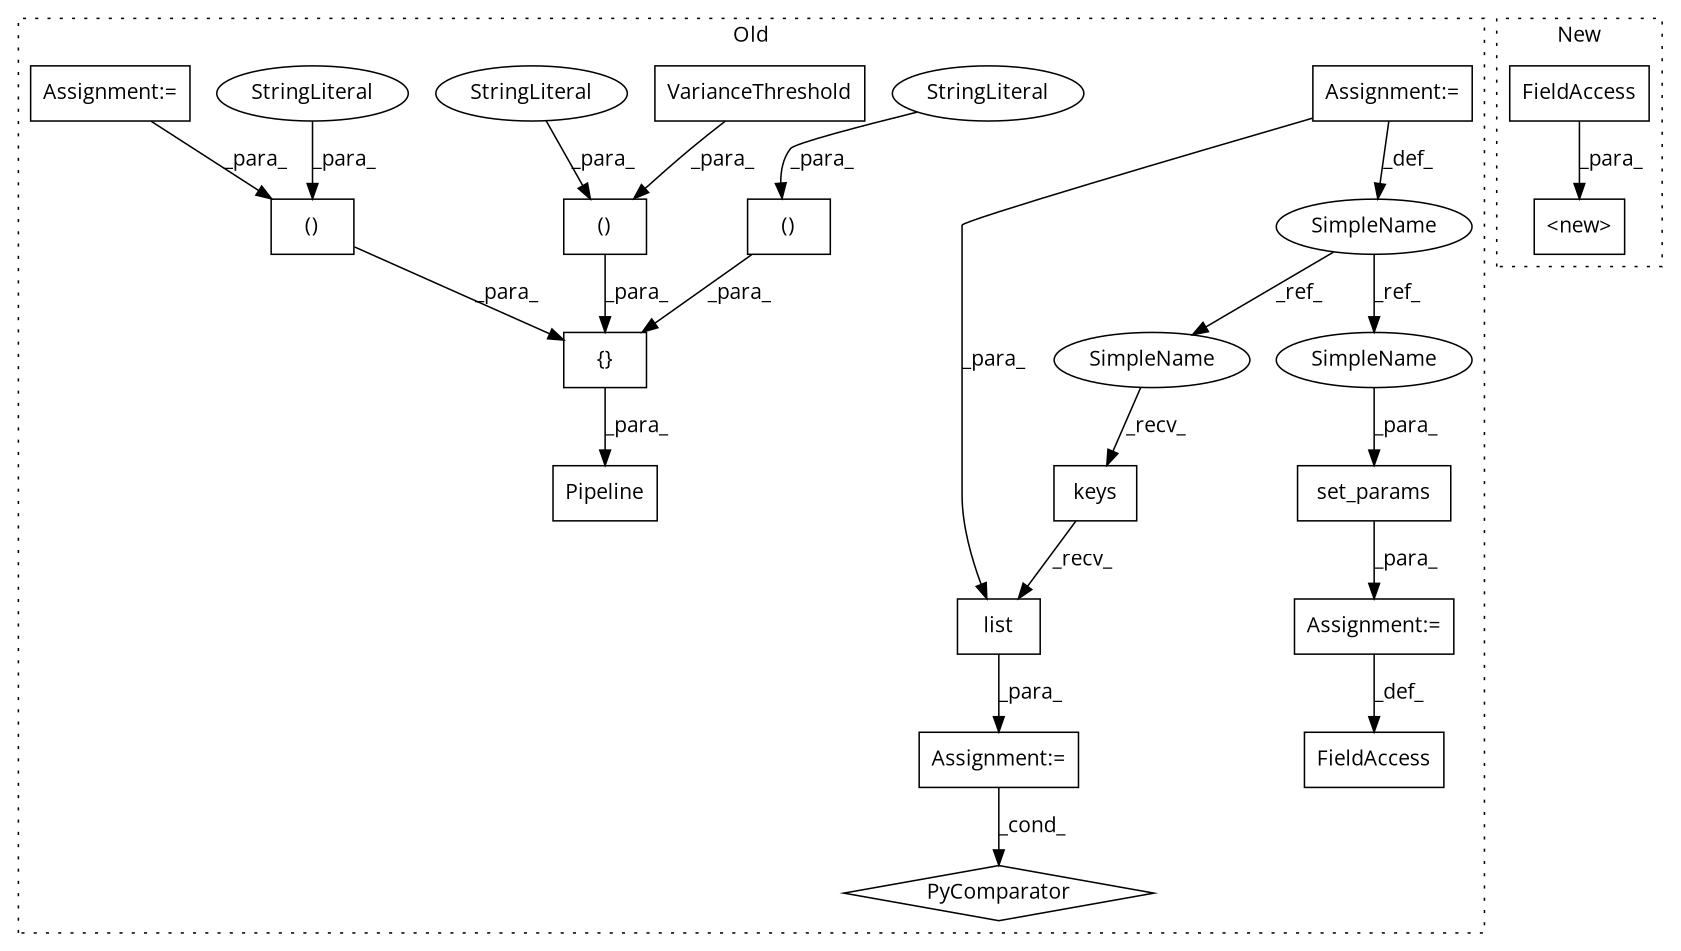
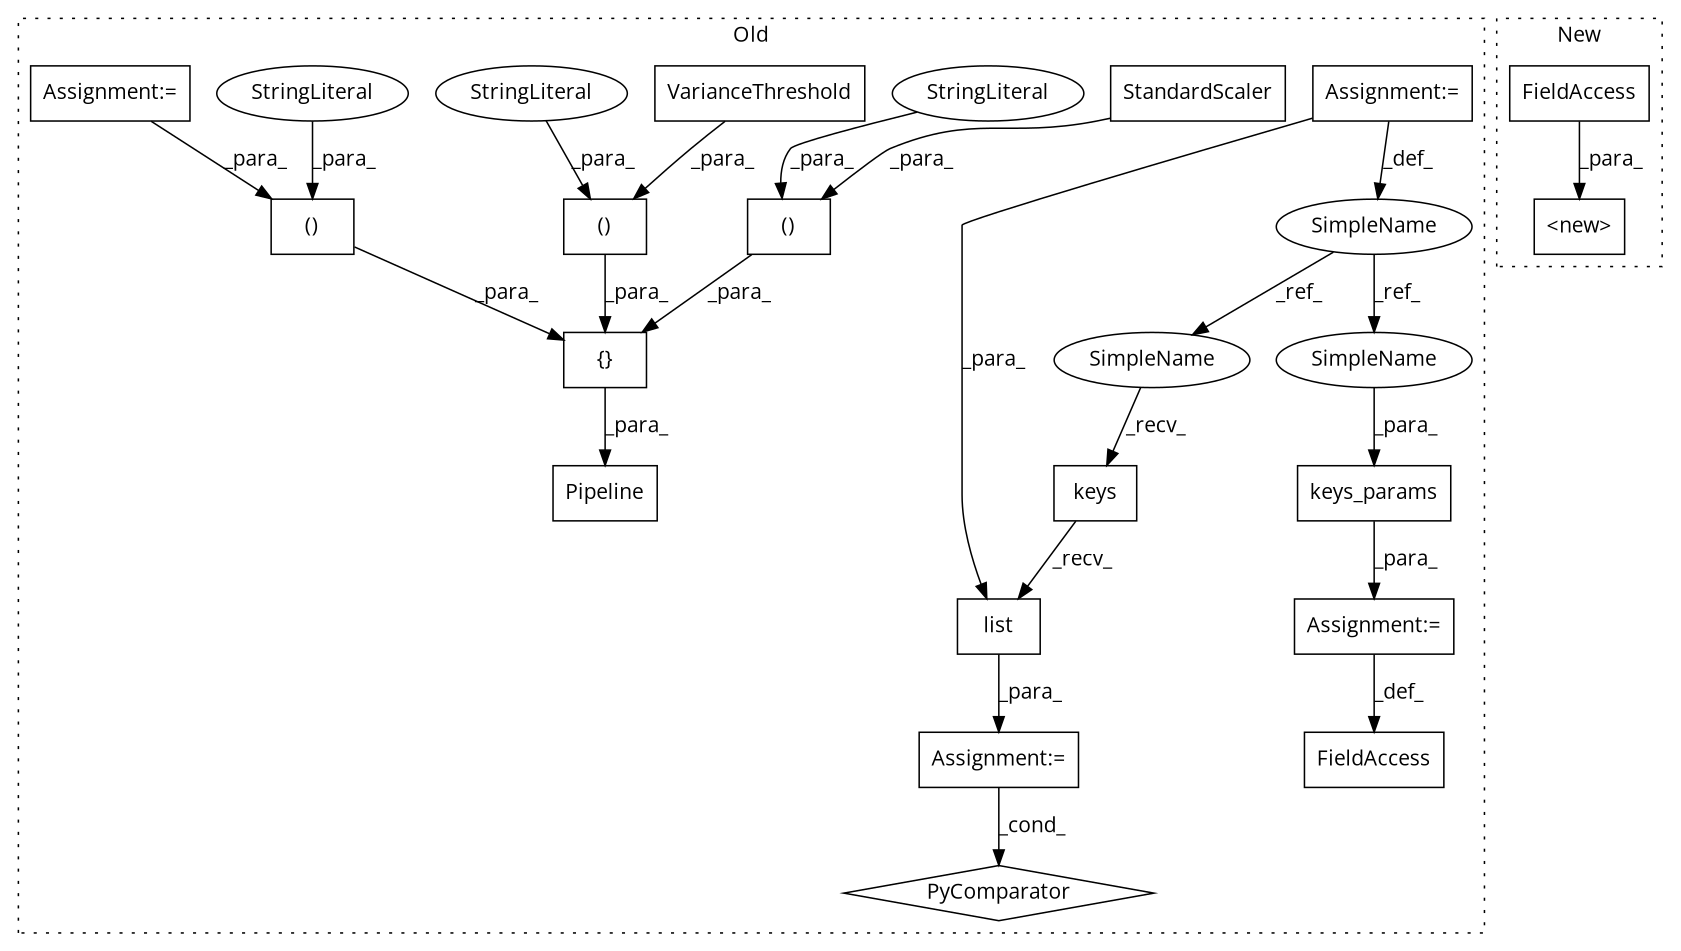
none -> (1198, 93)
(1374, 493) -> (1374, 493)
